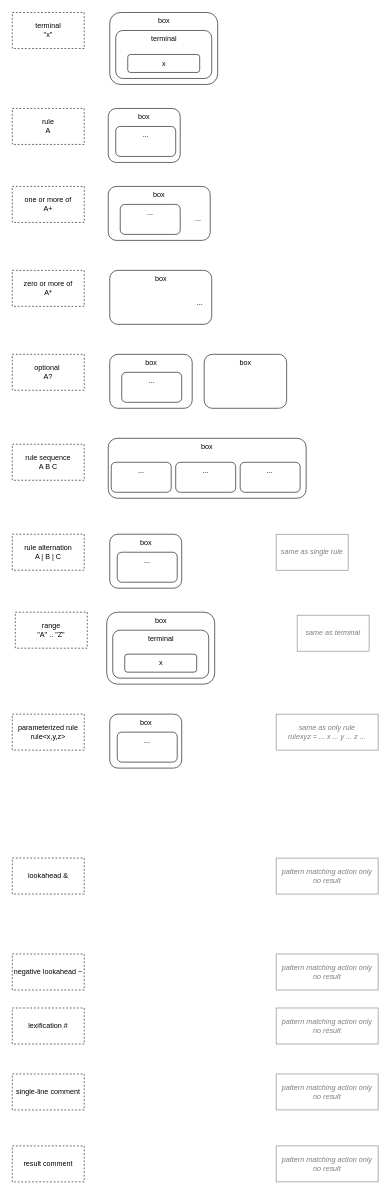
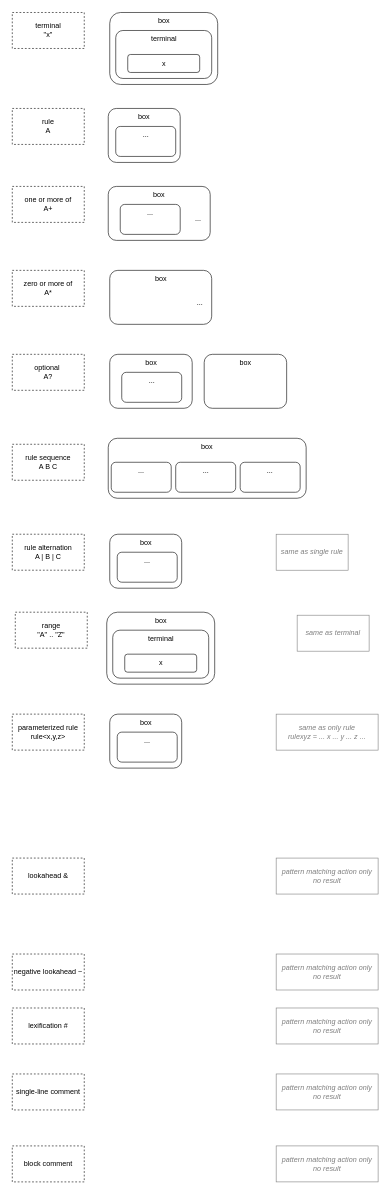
(48, 1164) -> (48, 1164)
